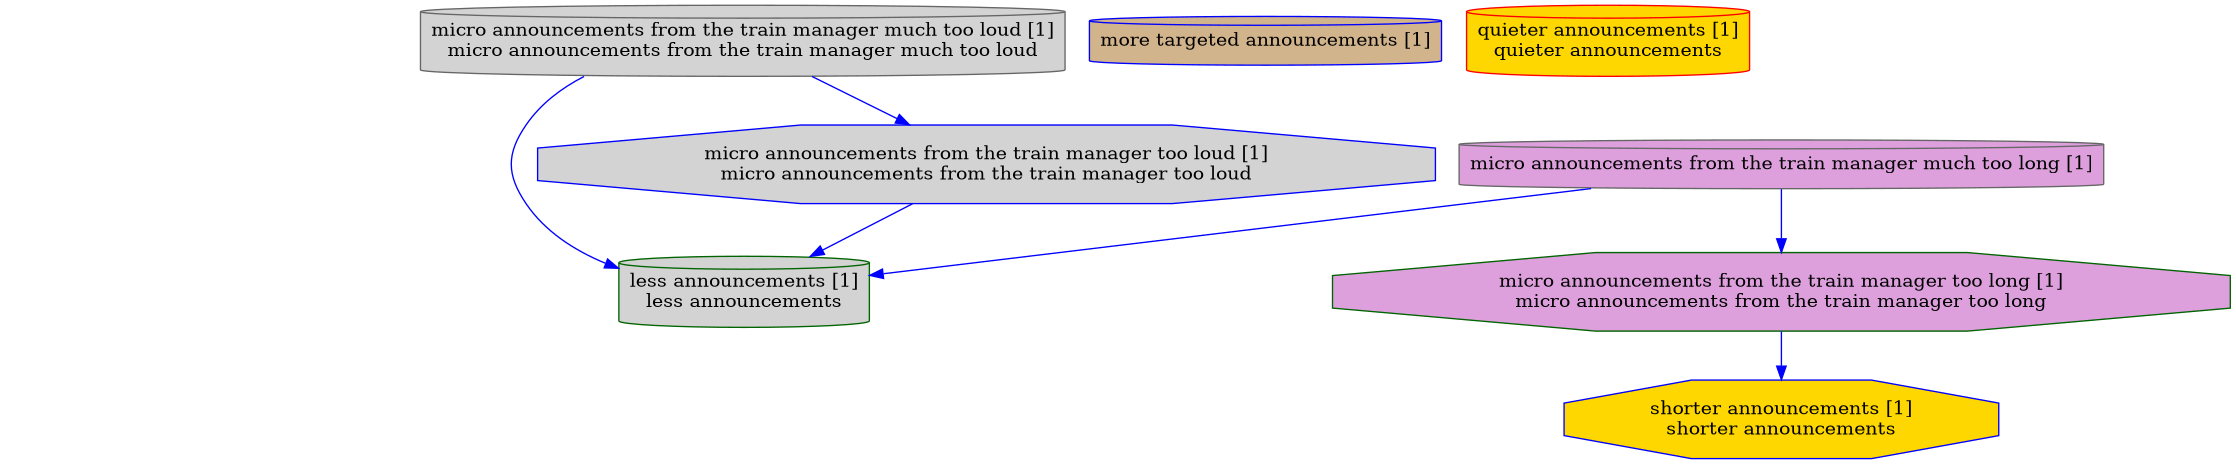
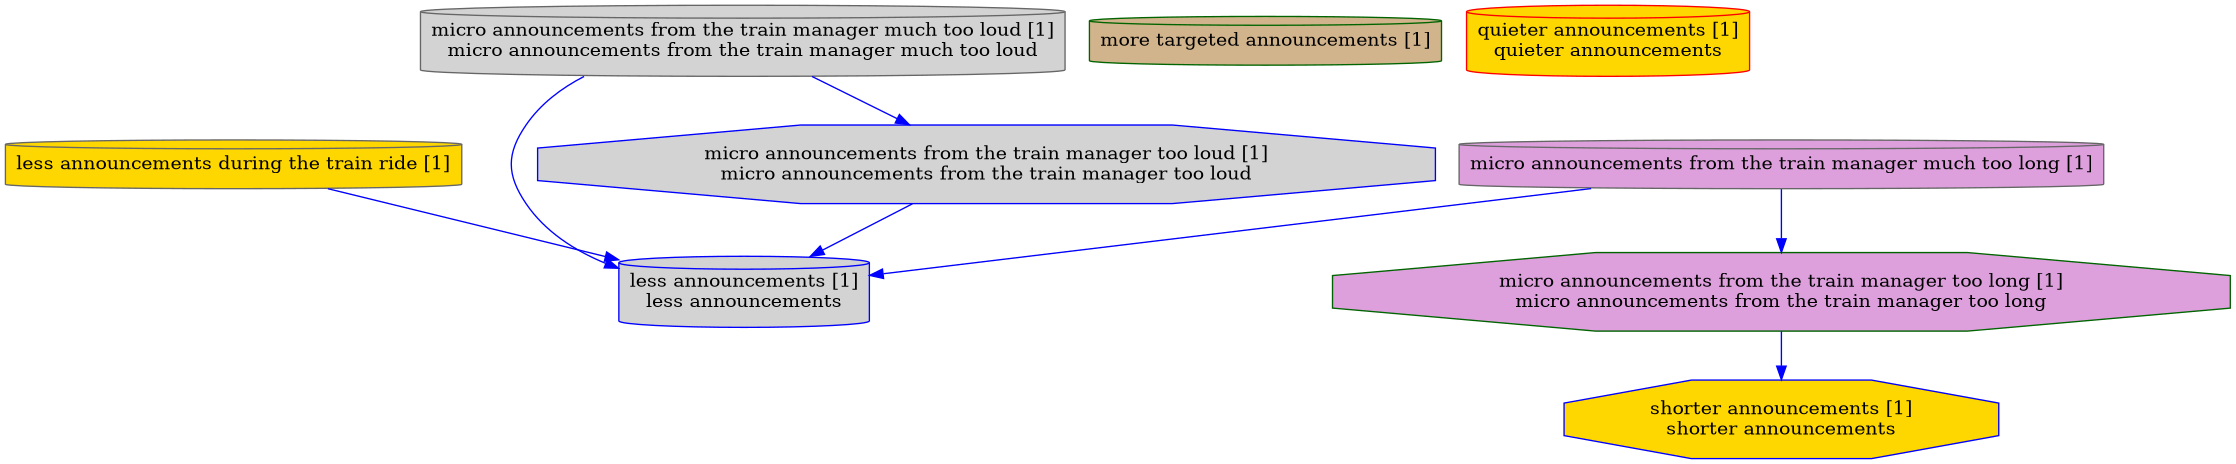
(1265, 41) -> (1265, 41)
none -> (234, 164)
(744, 292) -> (744, 292)
